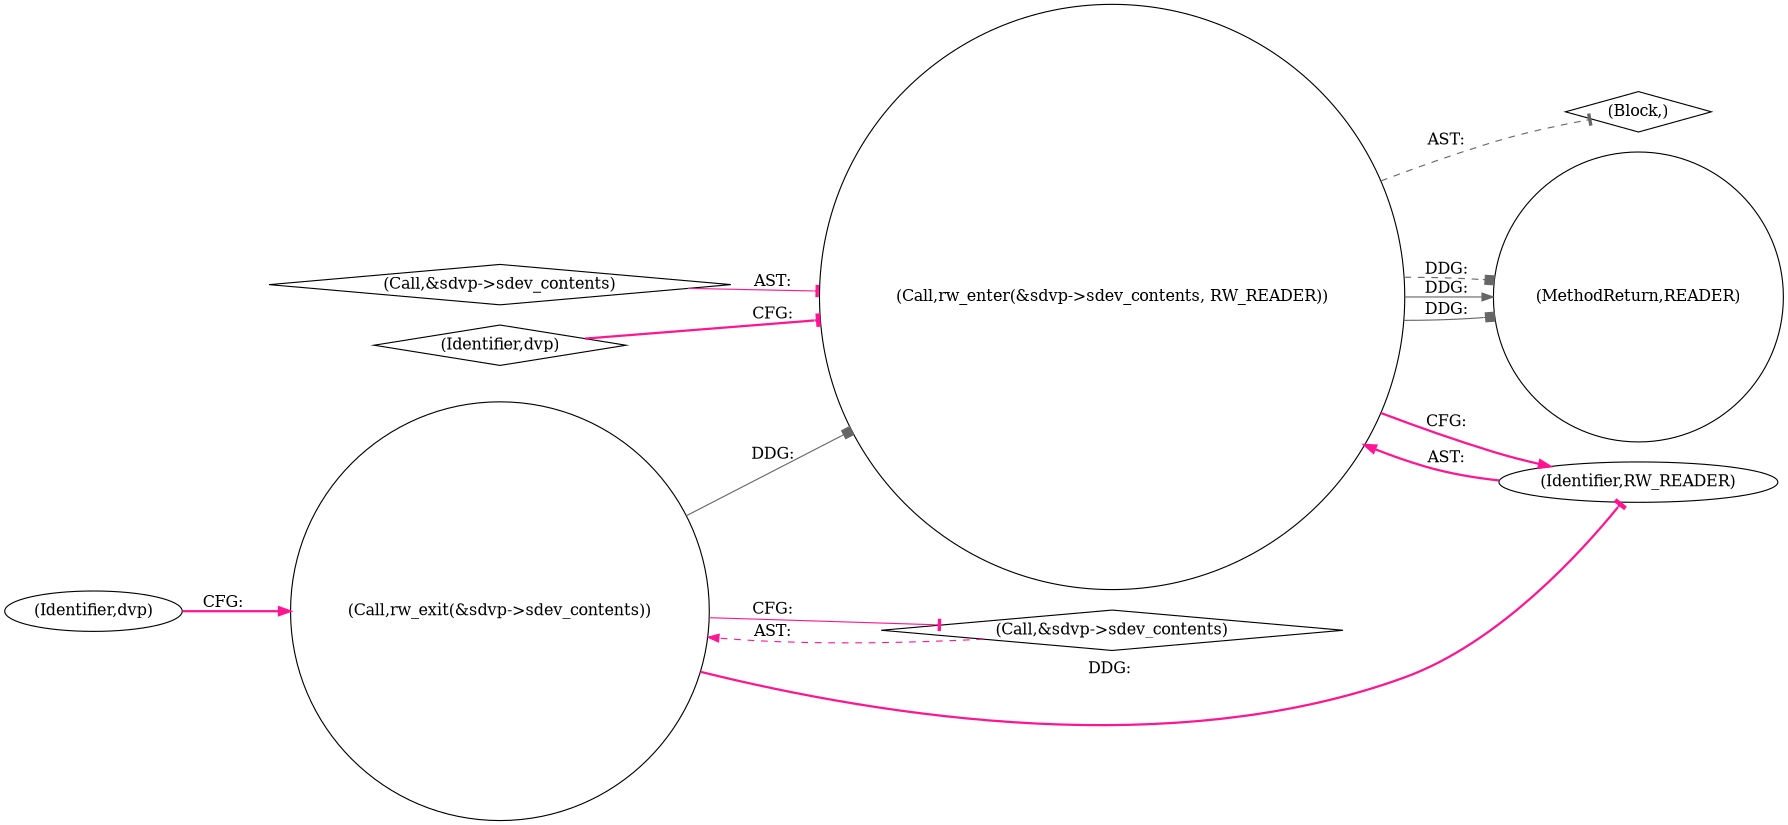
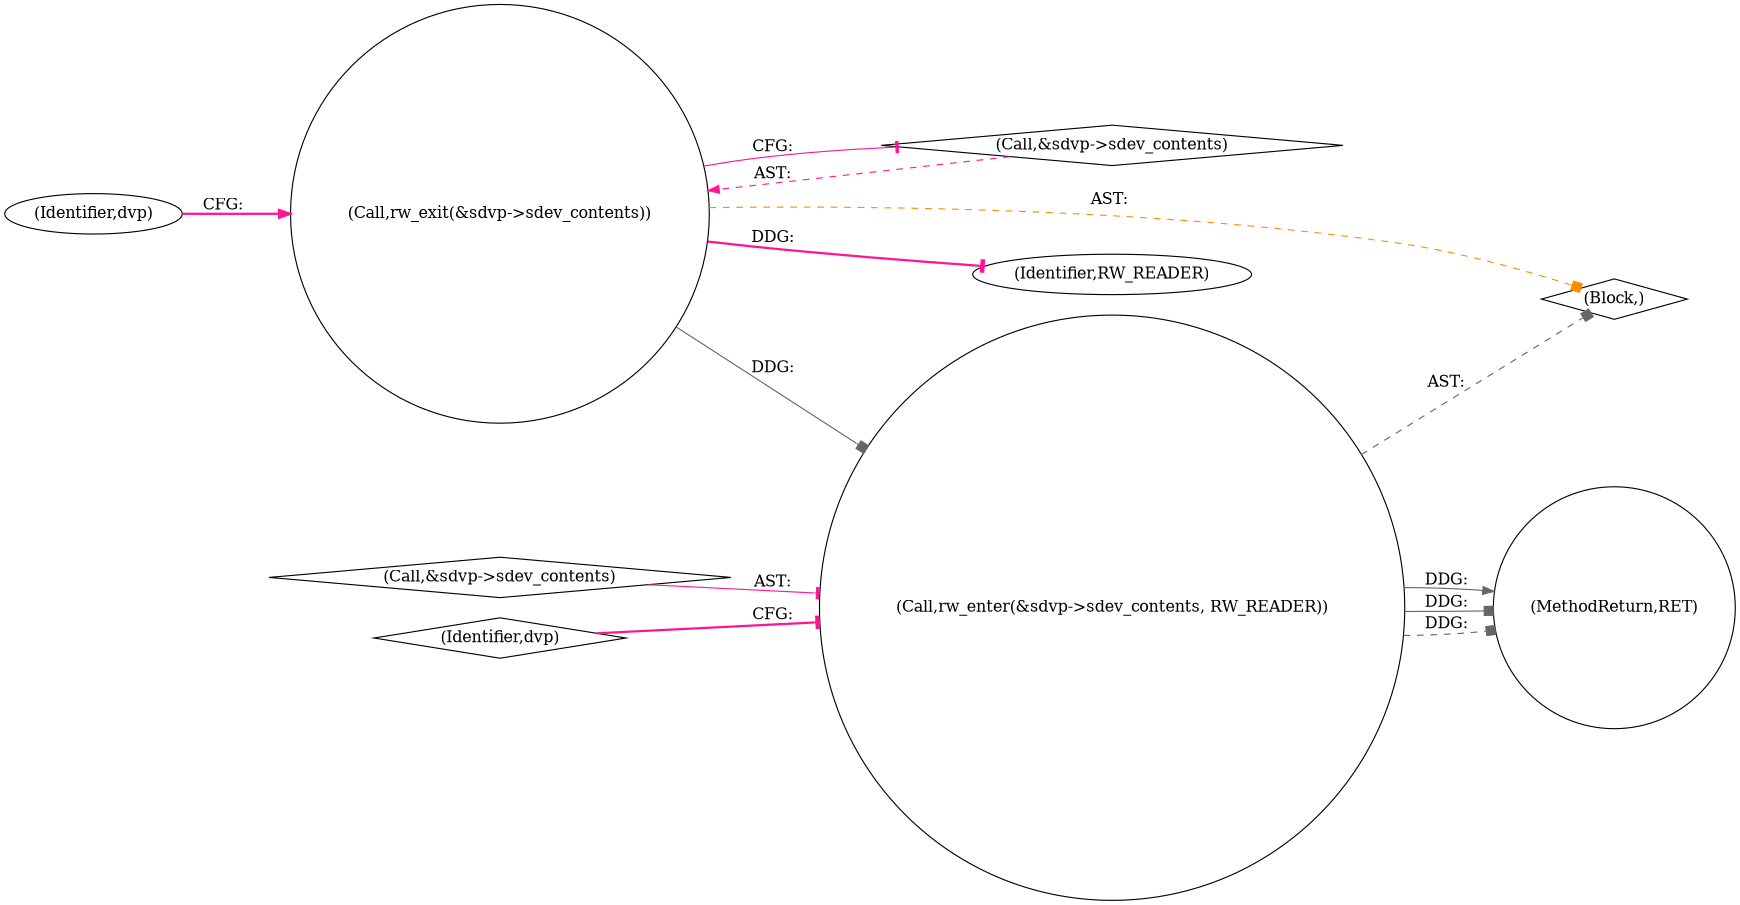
(1482, 146) -> (1471, 387)
none -> (1143, 218)
(1638, 297) -> (1614, 608)
(1459, 441) -> none
(1436, 470) -> none
